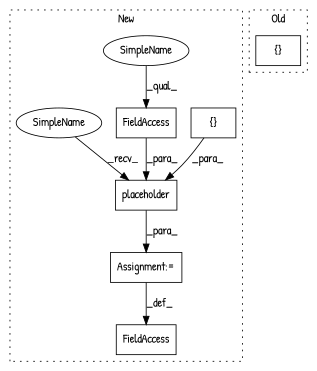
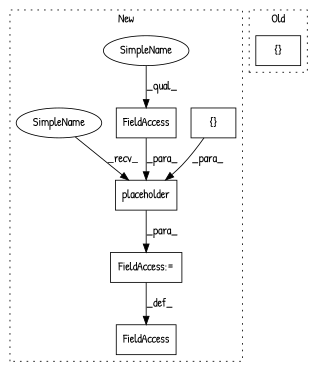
(146, 267) -> (146, 267)
